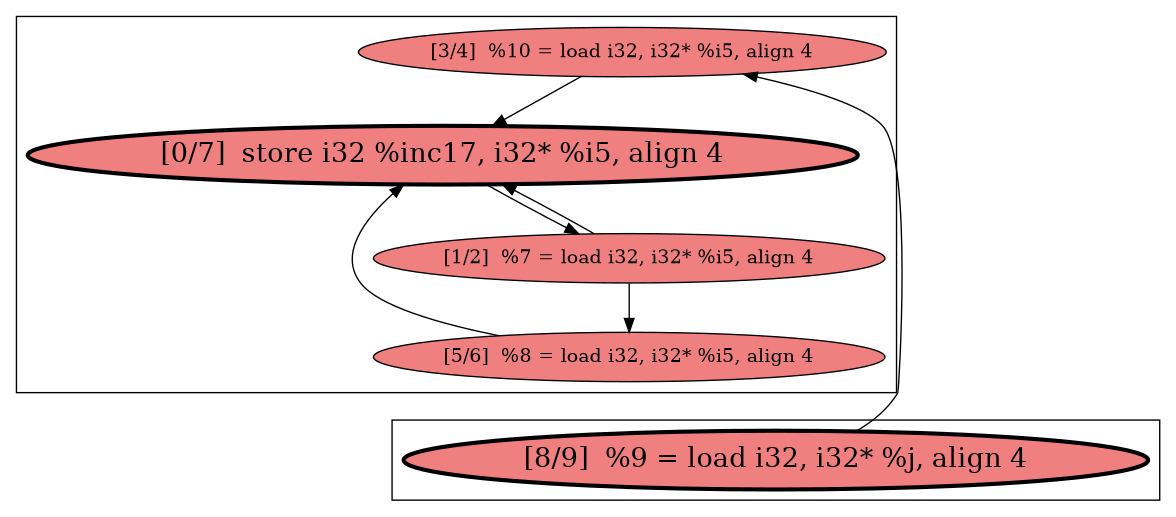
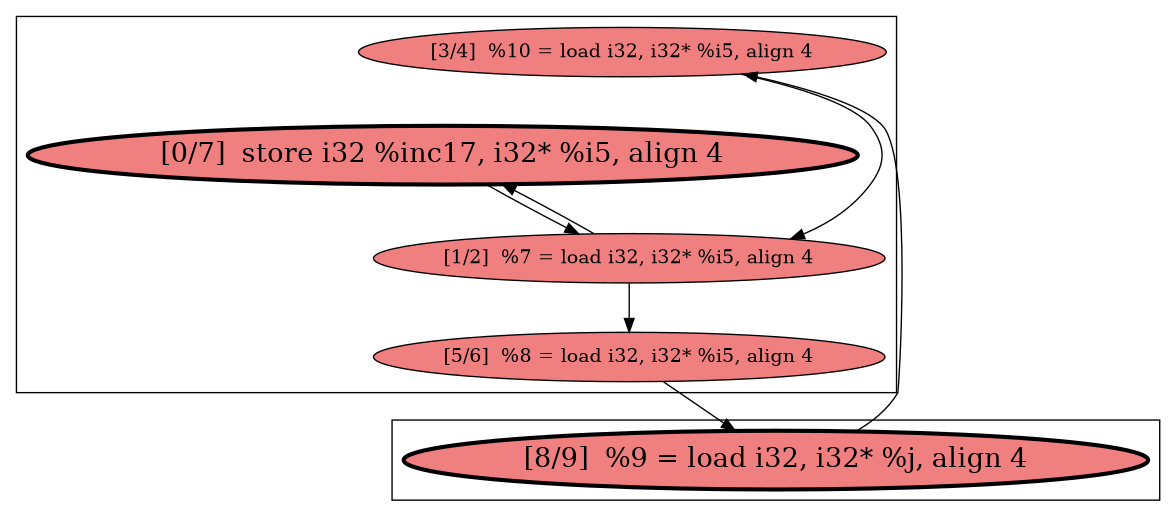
(543, 98) -> (872, 129)
(378, 297) -> (693, 402)
